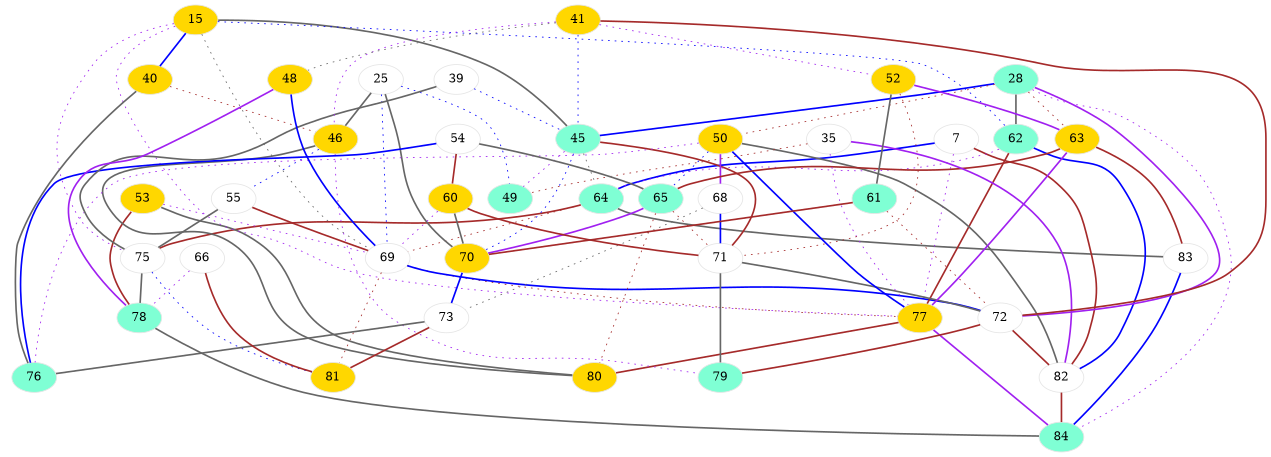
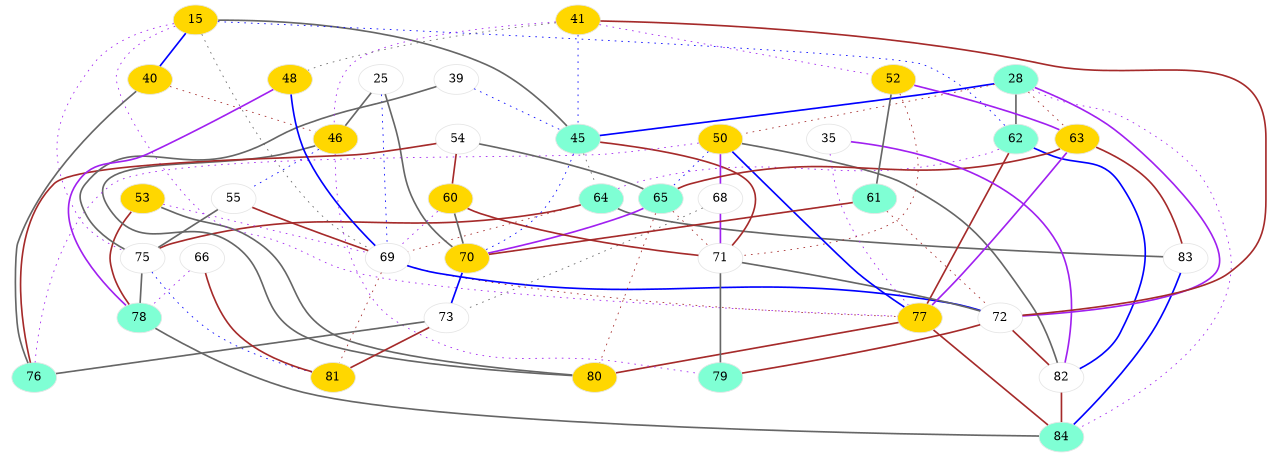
(956, 139) -> none
(151, 165) -> (151, 165)
(510, 199) -> none
(720, 234) -> (720, 234)
(991, 377) -> (991, 377)
